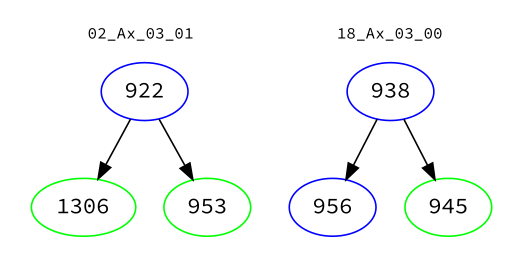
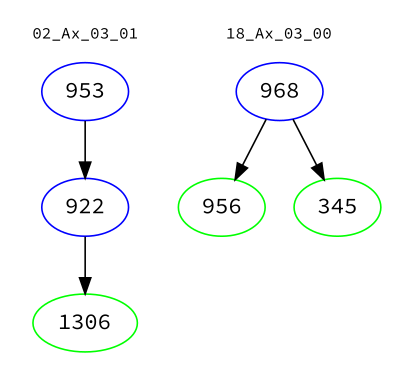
(390, 92) -> (280, 92)
(172, 142) -> (85, 142)
(207, 207) -> (85, 92)
(333, 207) -> (222, 207)
(448, 207) -> (337, 207)
